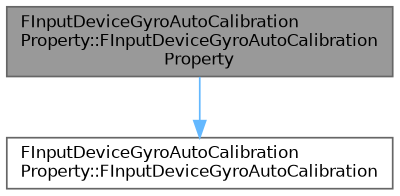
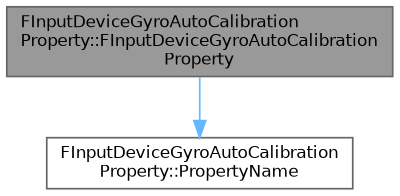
(200, 163) -> (200, 163)
